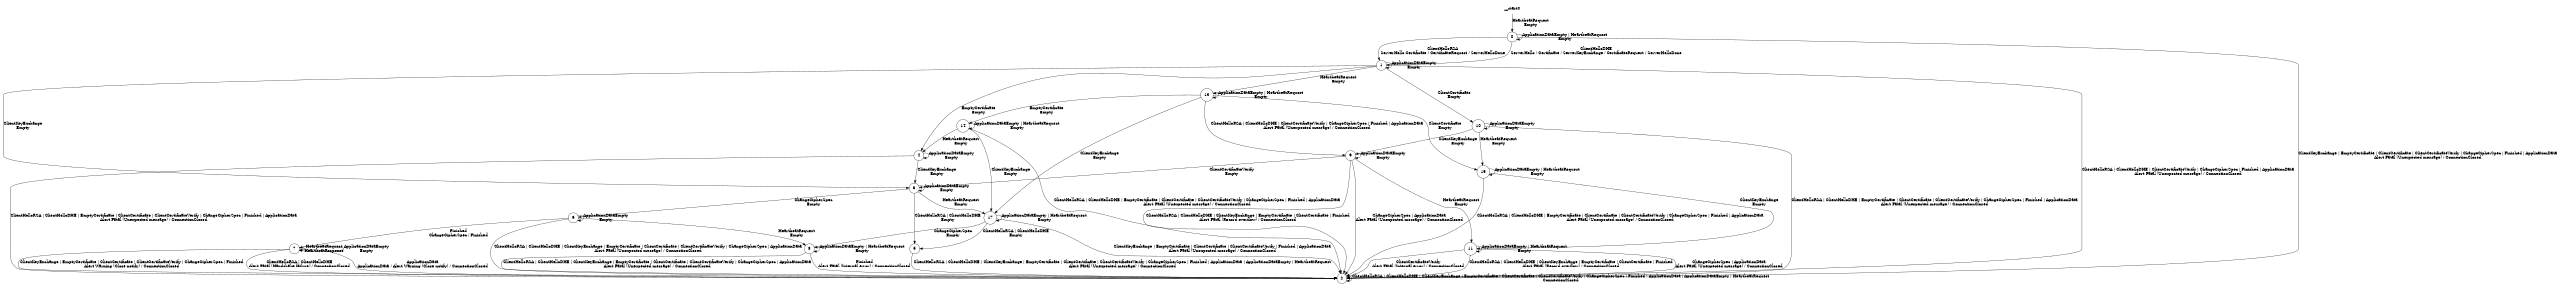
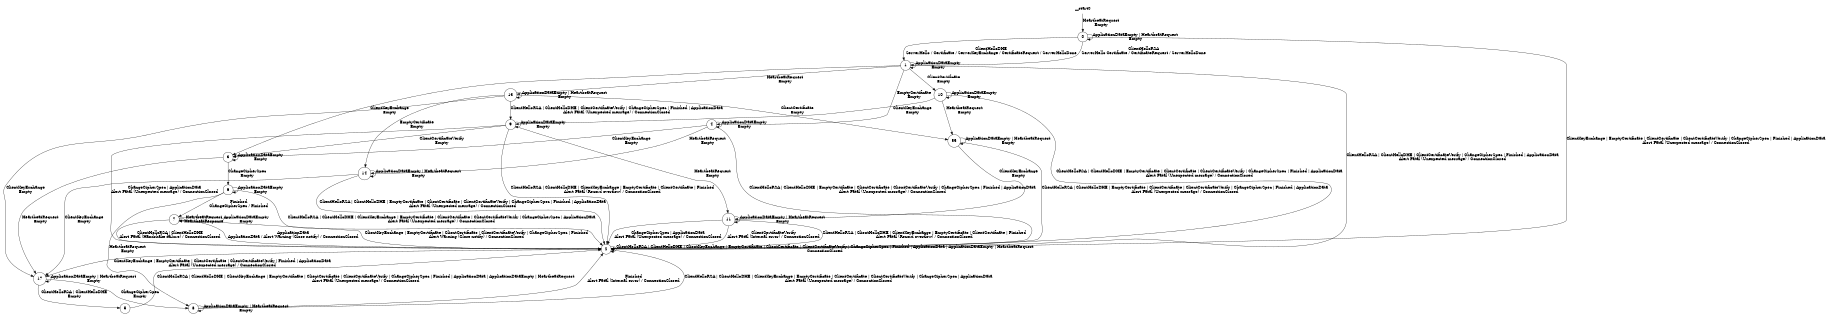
(940, 139) -> (543, 164)
(1483, 172) -> (954, 141)
(914, 217) -> none
(1168, 256) -> (324, 252)
